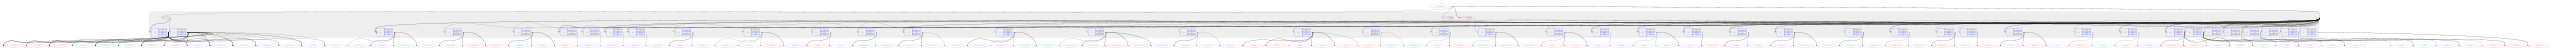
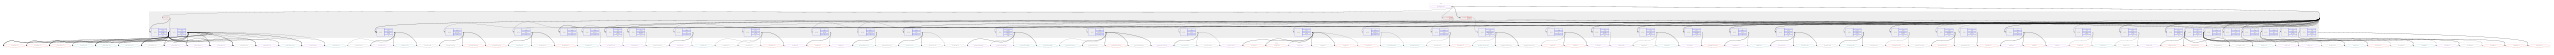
none -> (2378, 46)
